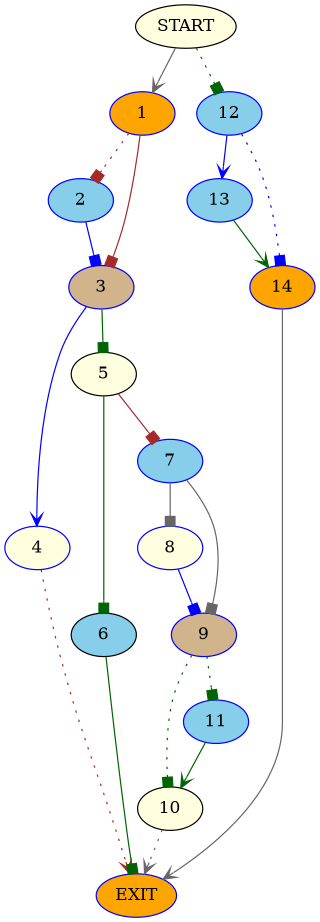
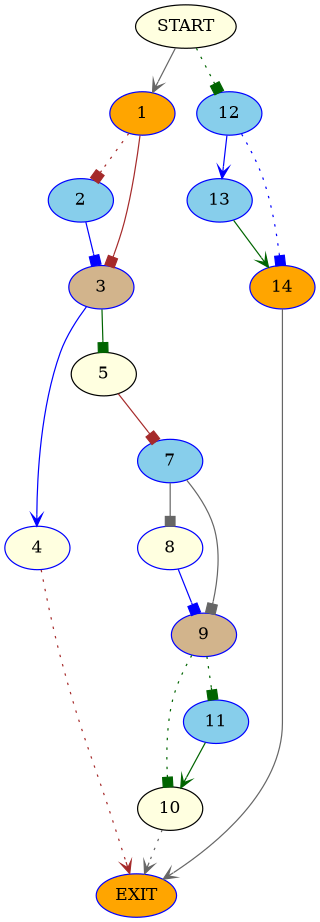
(104, 635) -> none
